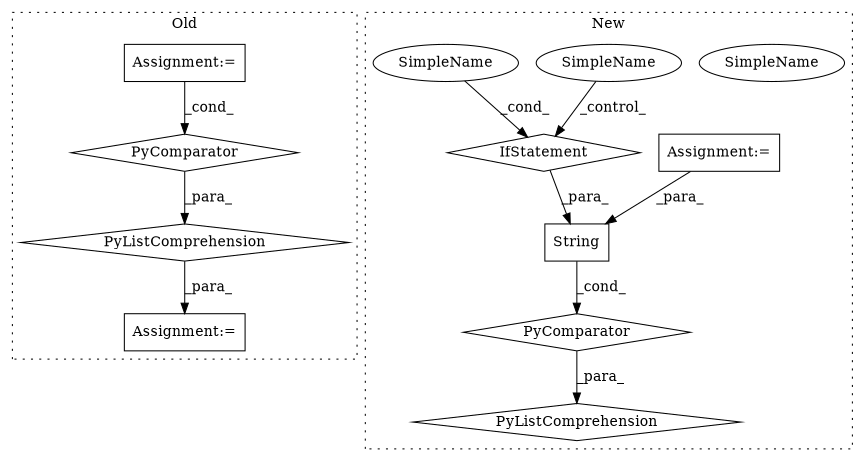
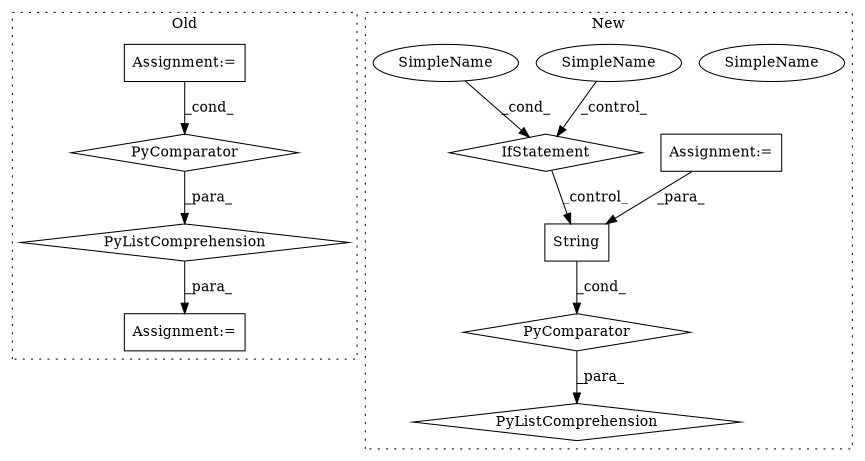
(585, 198) -> (595, 198)
